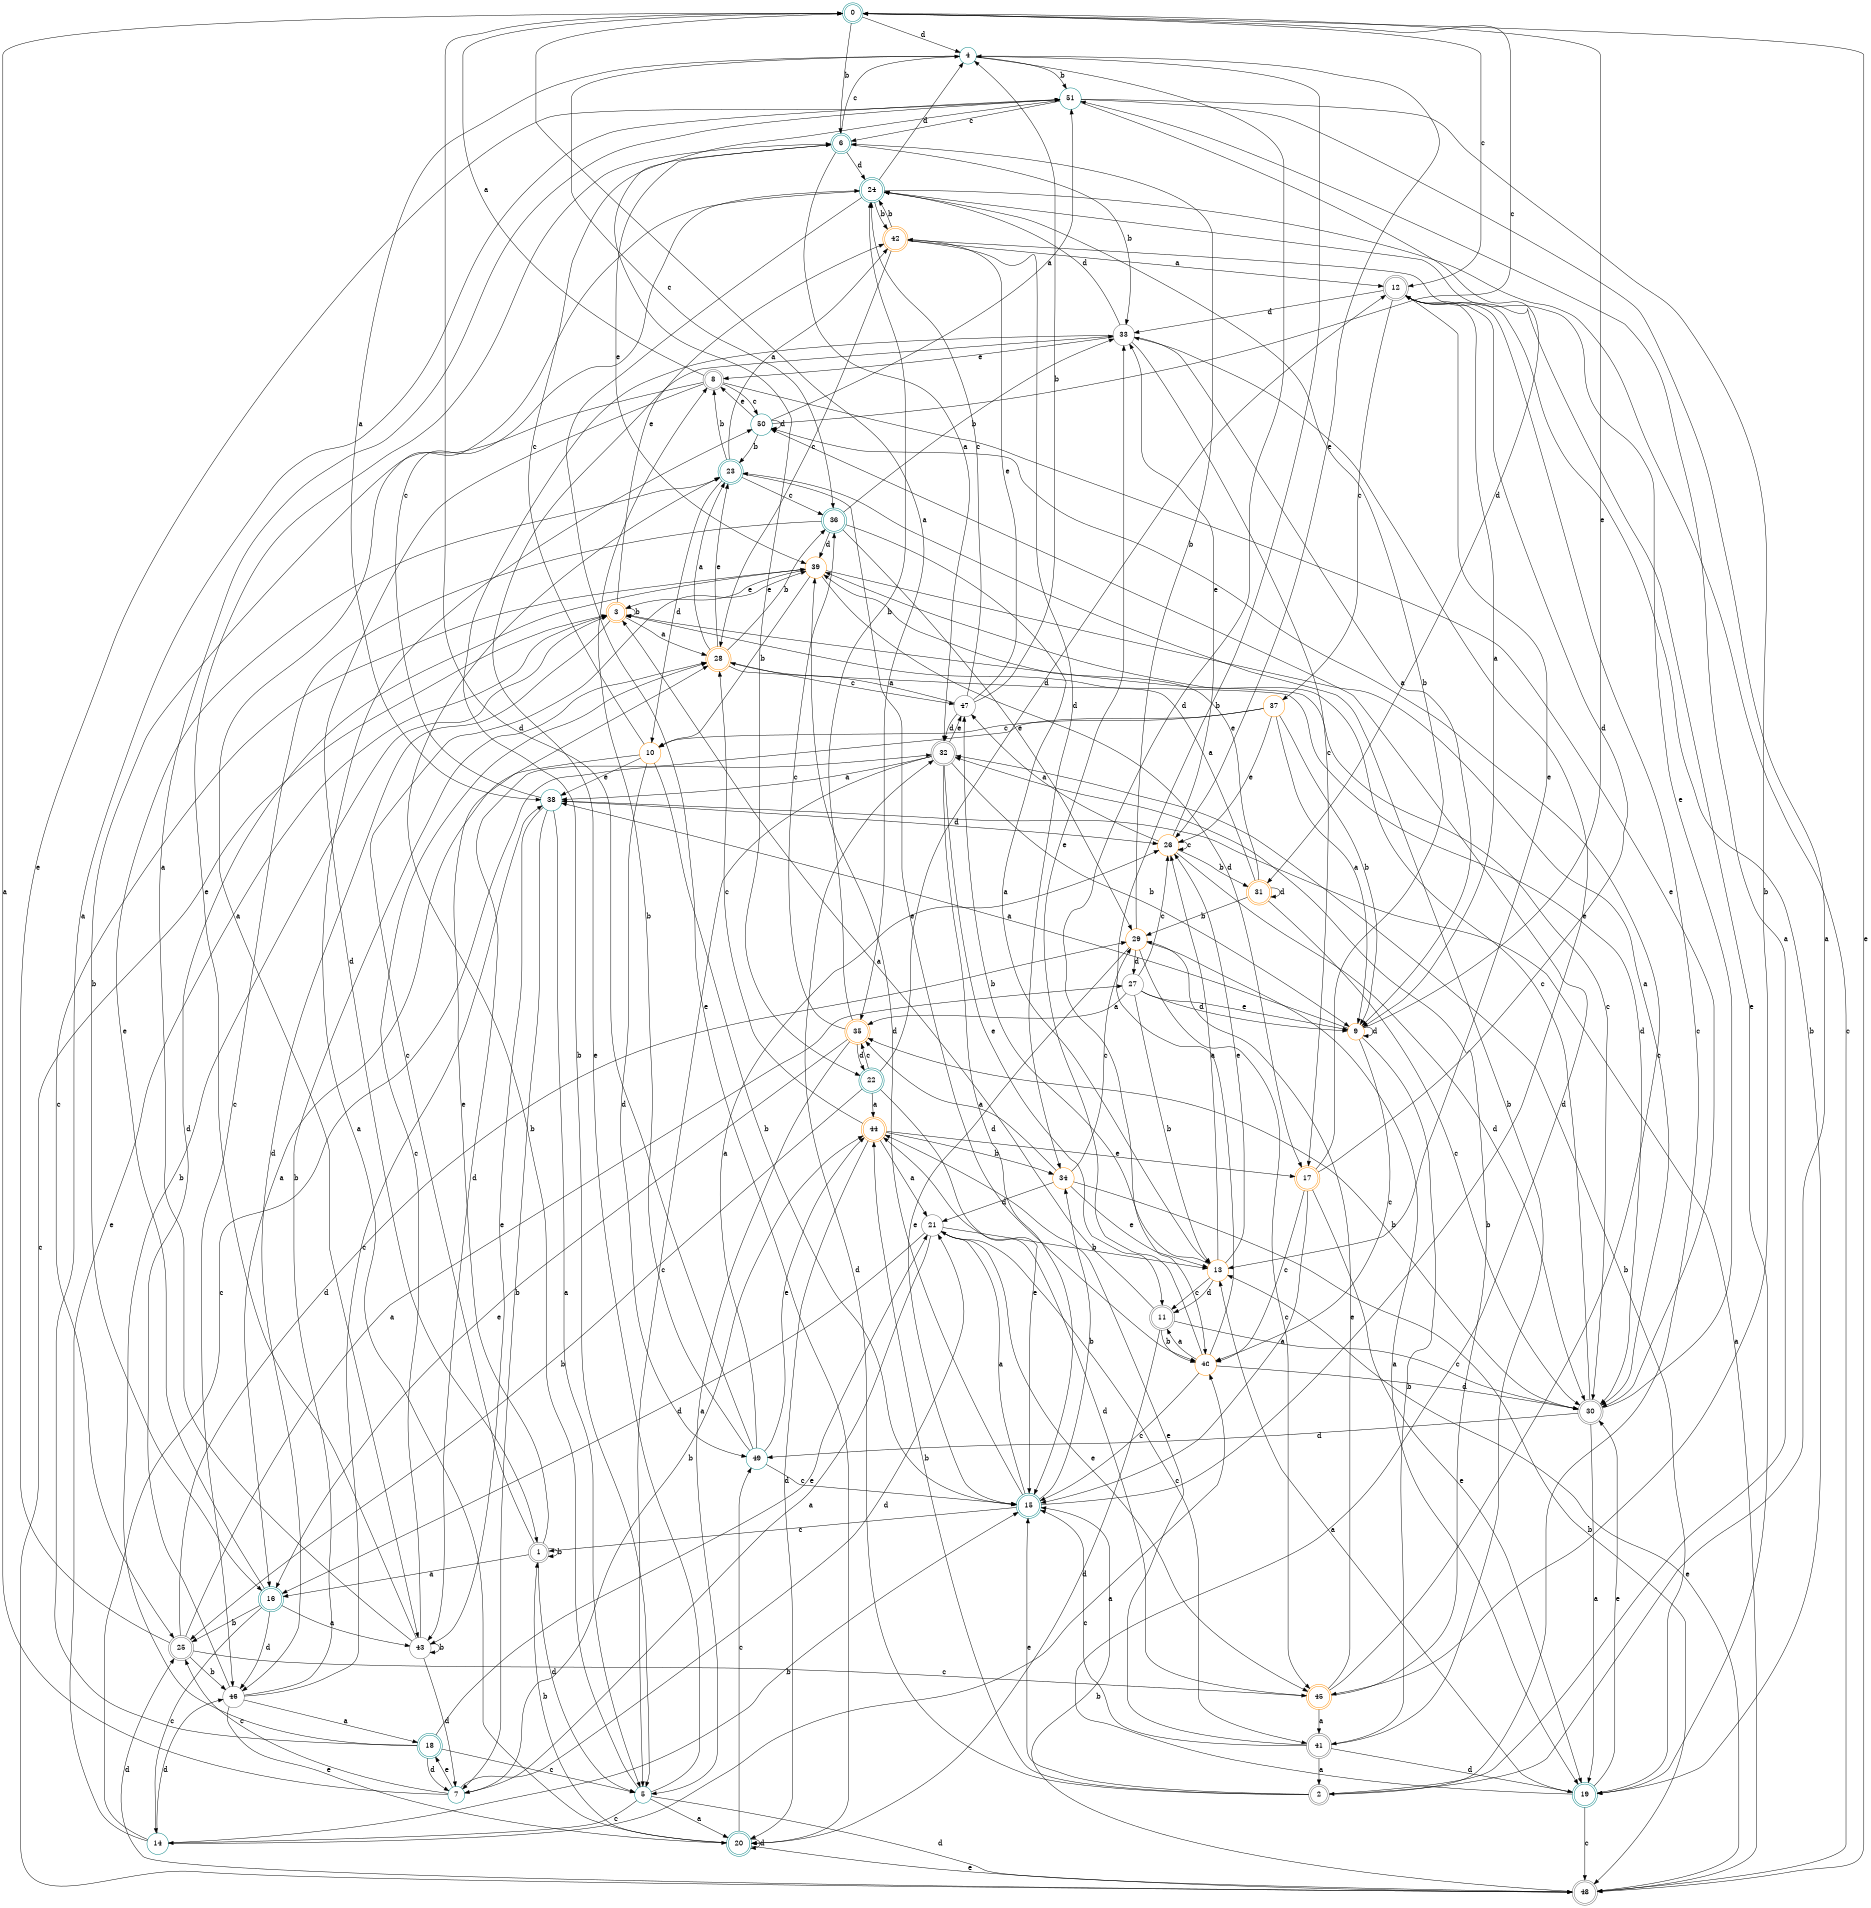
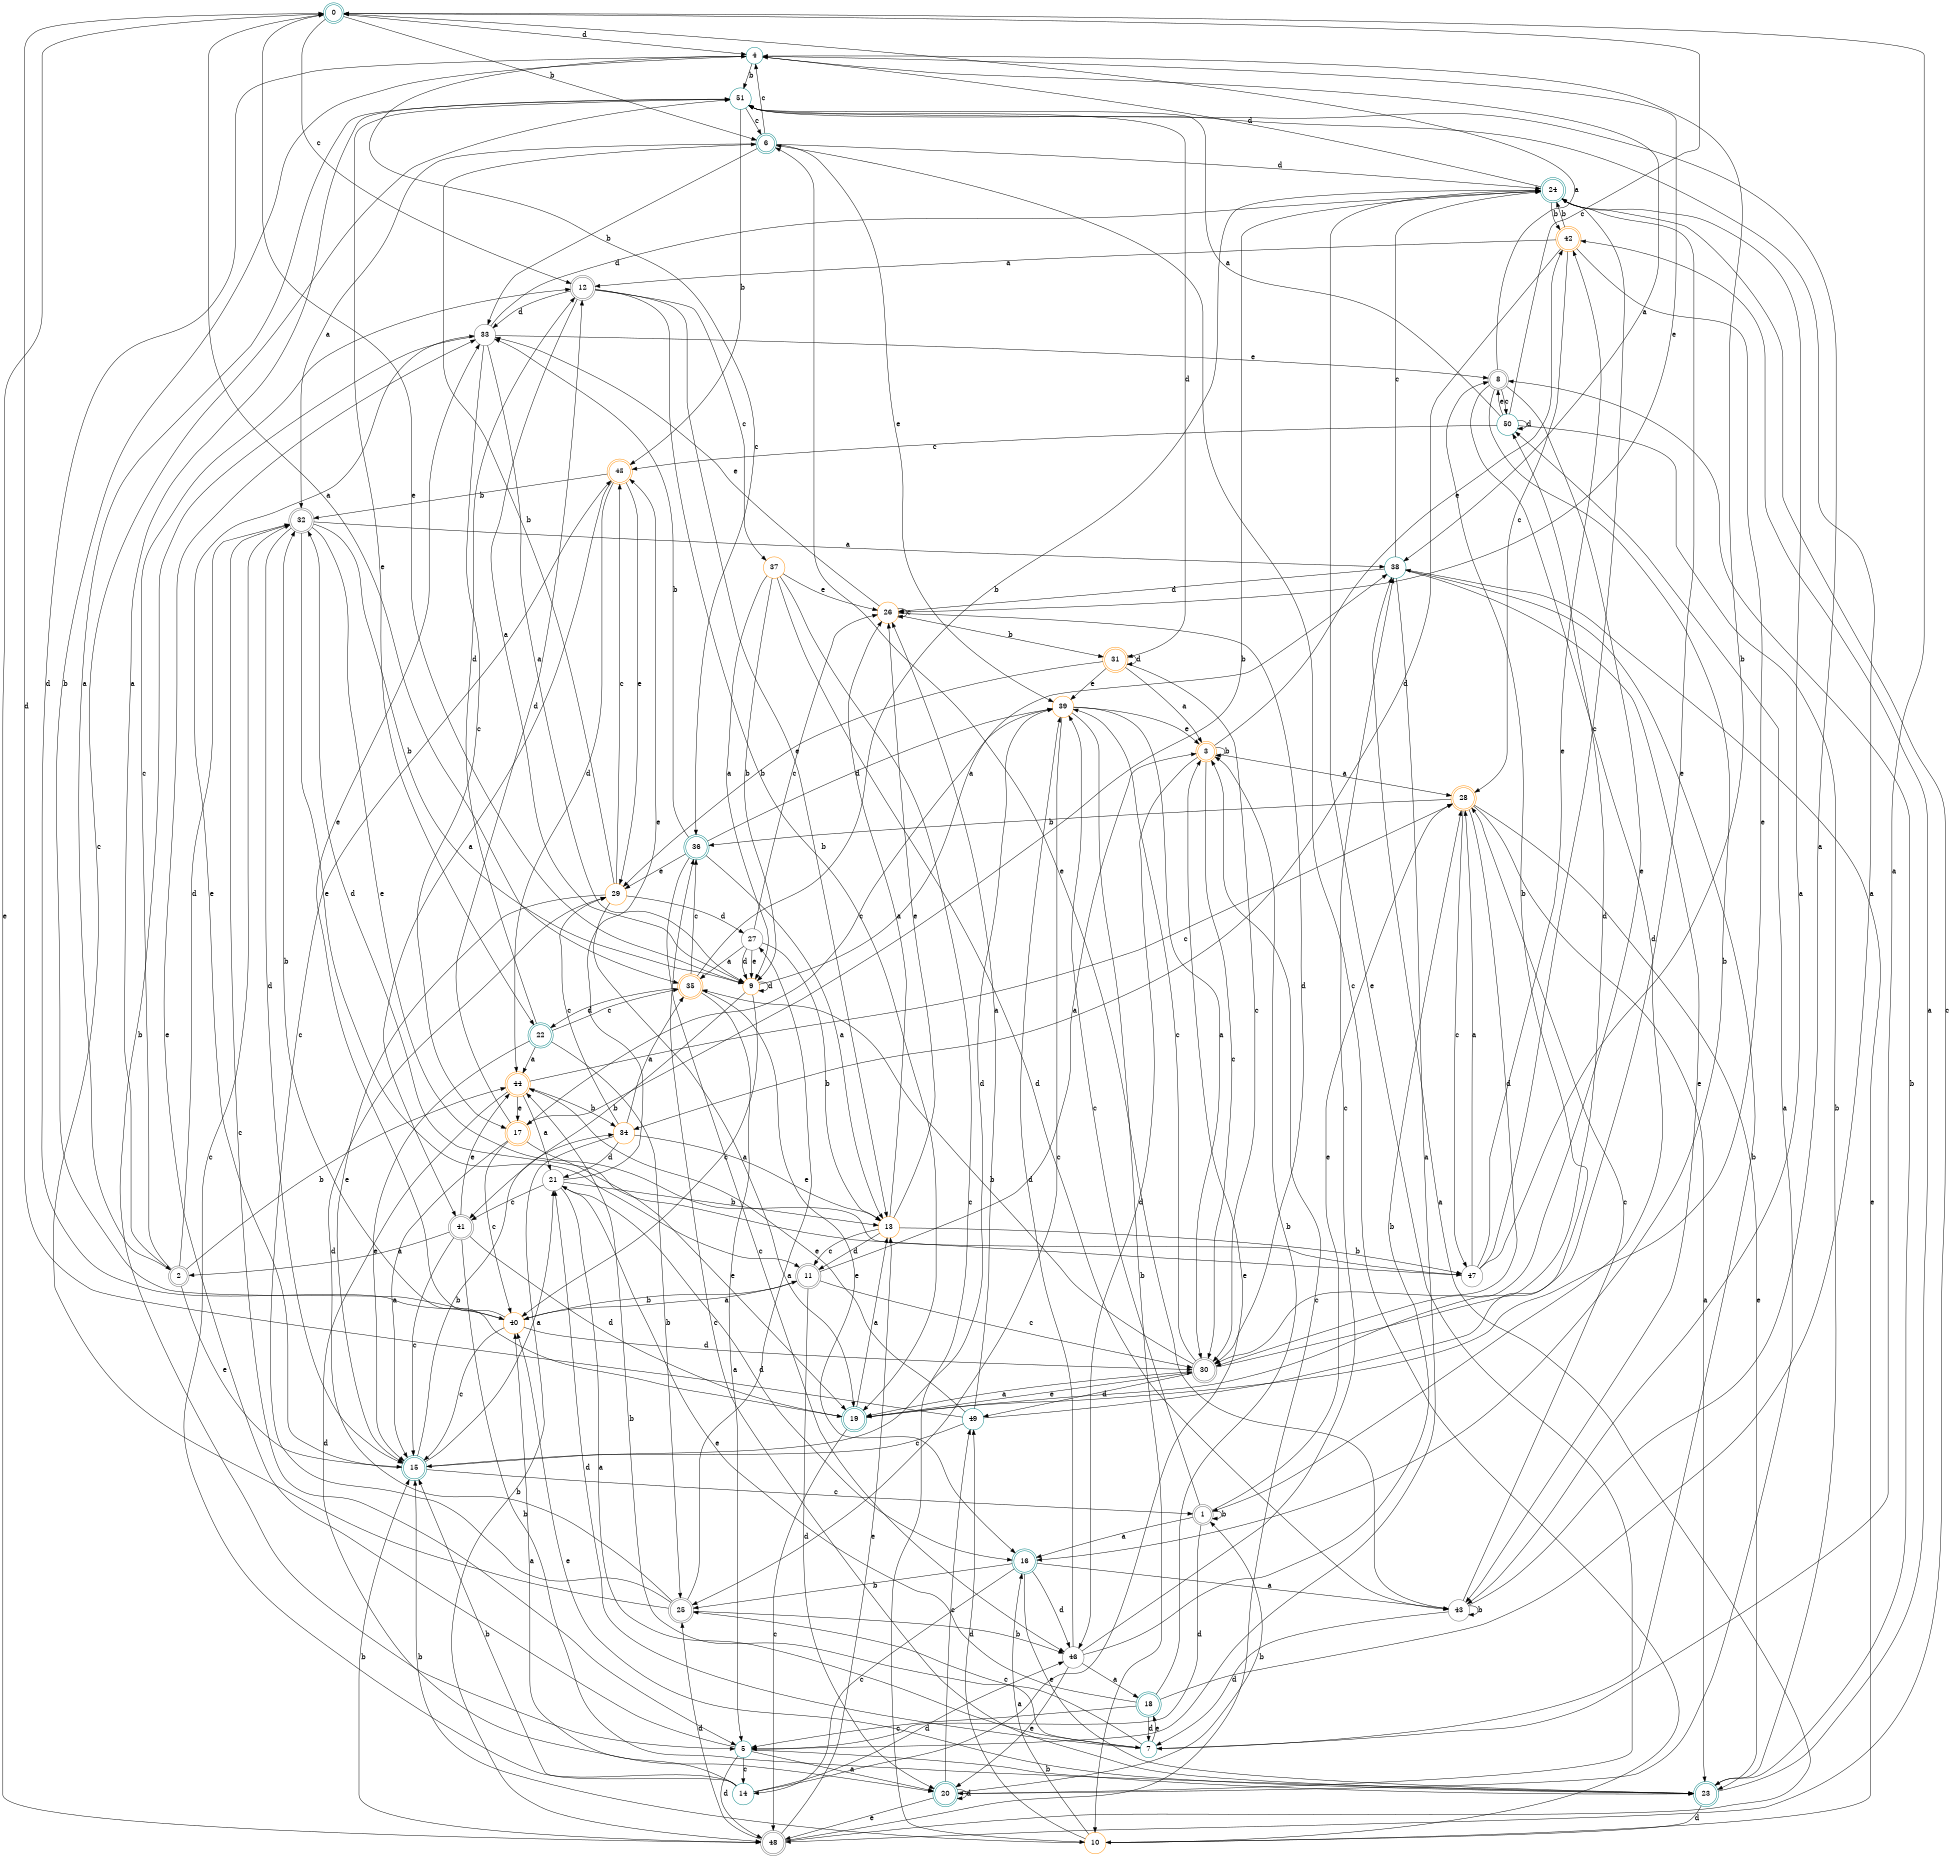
(1063, 795) -> none
(1591, 853) -> (1066, 438)
(38, 868) -> (99, 847)
(1230, 868) -> (861, 917)
